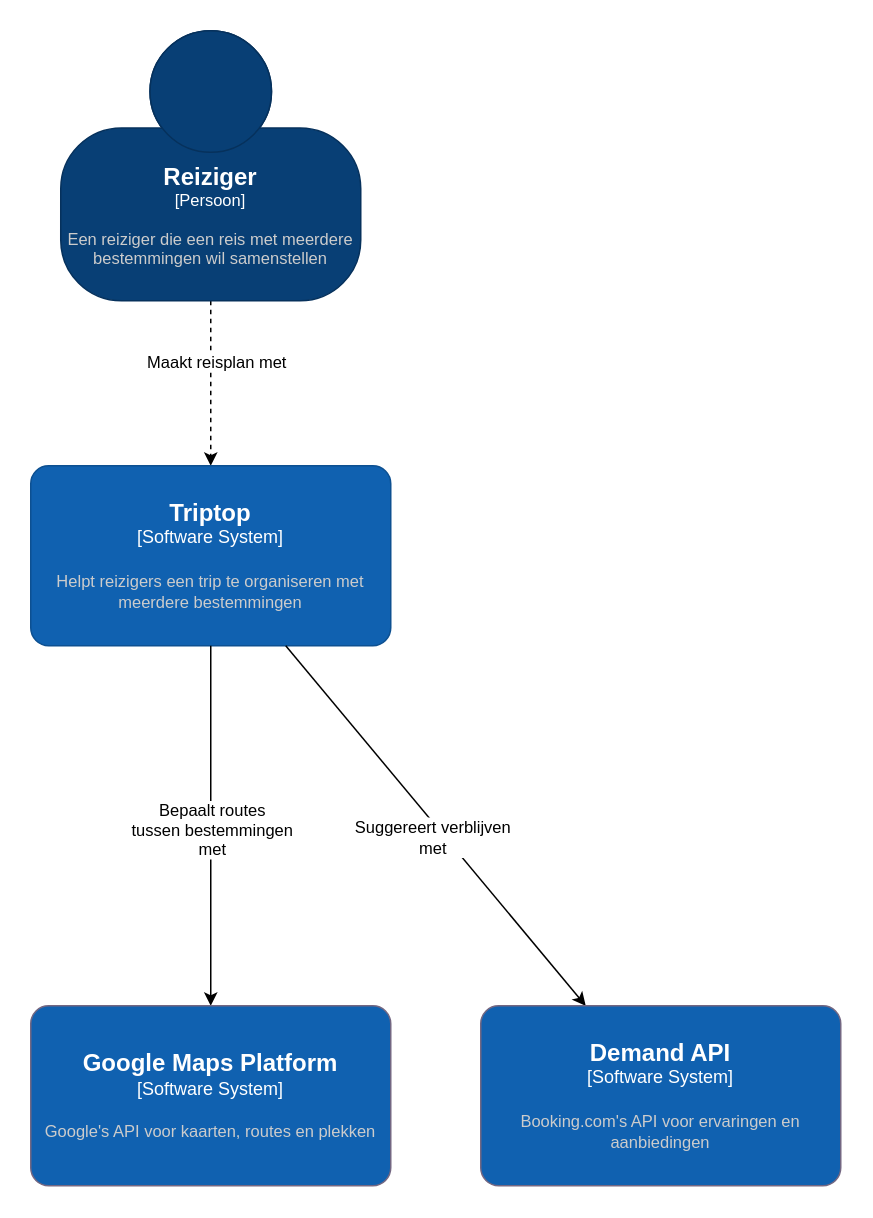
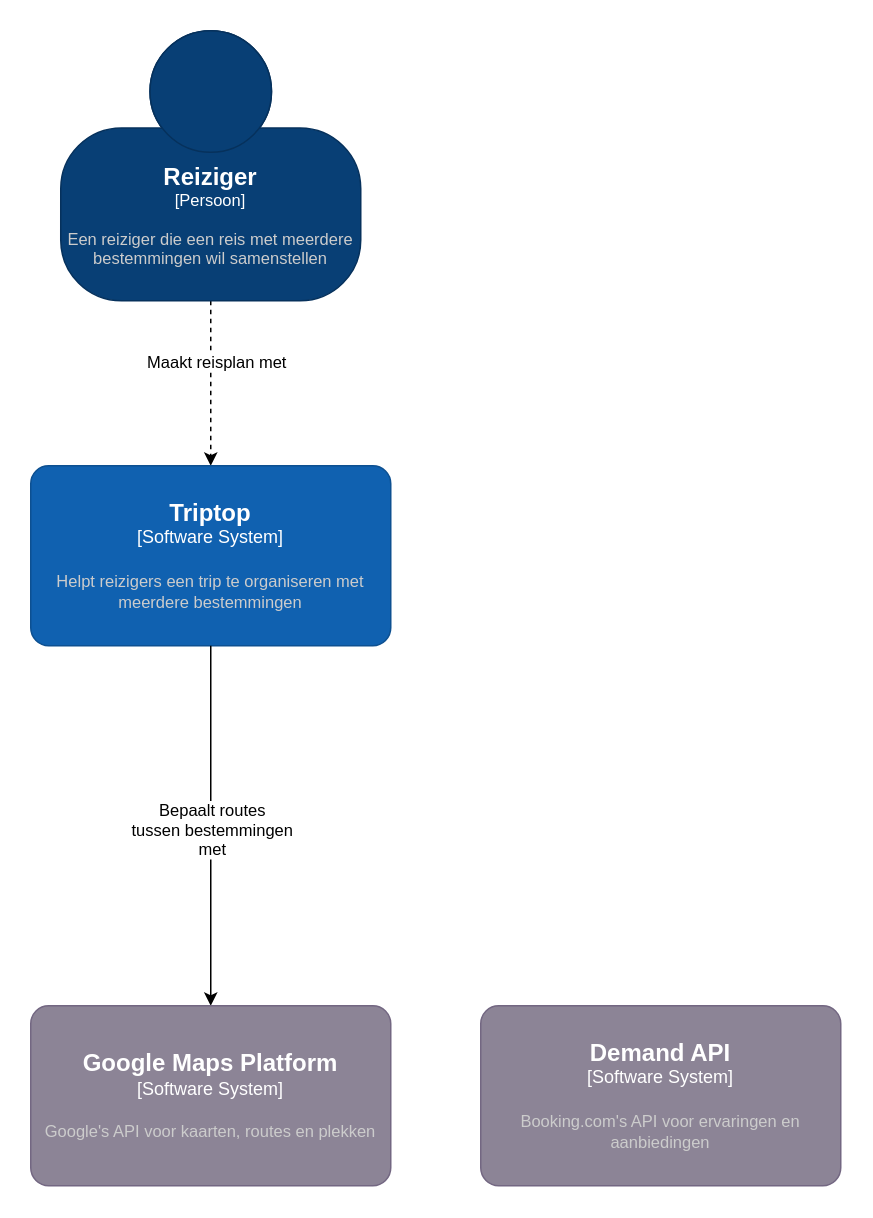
(364, 739) -> none
(211, 1096) -> (211, 1096)
(661, 1096) -> (661, 1096)
